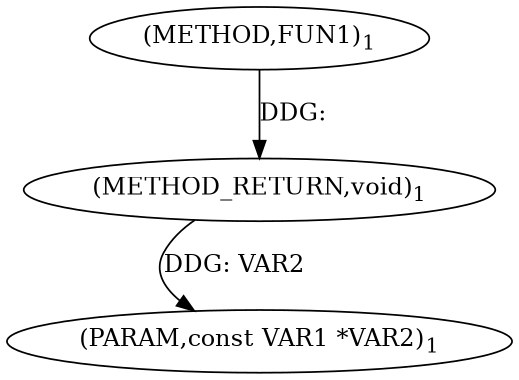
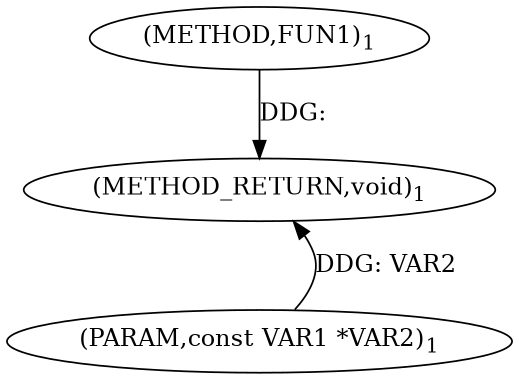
(162, 257) -> (315, 274)
